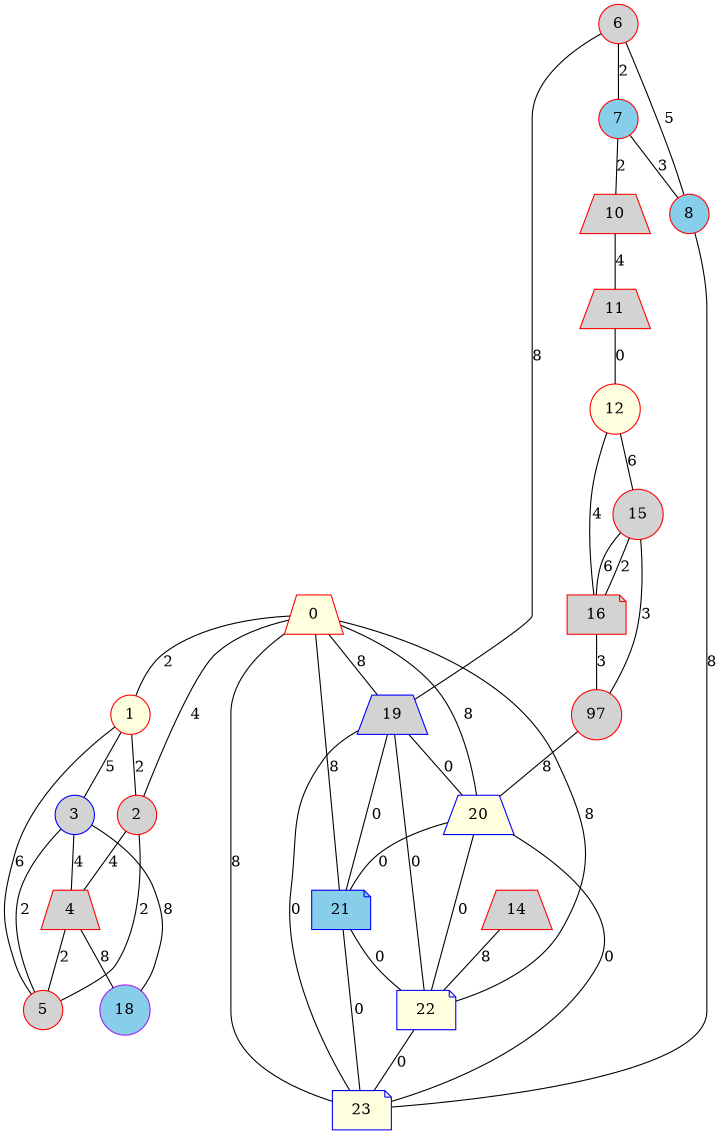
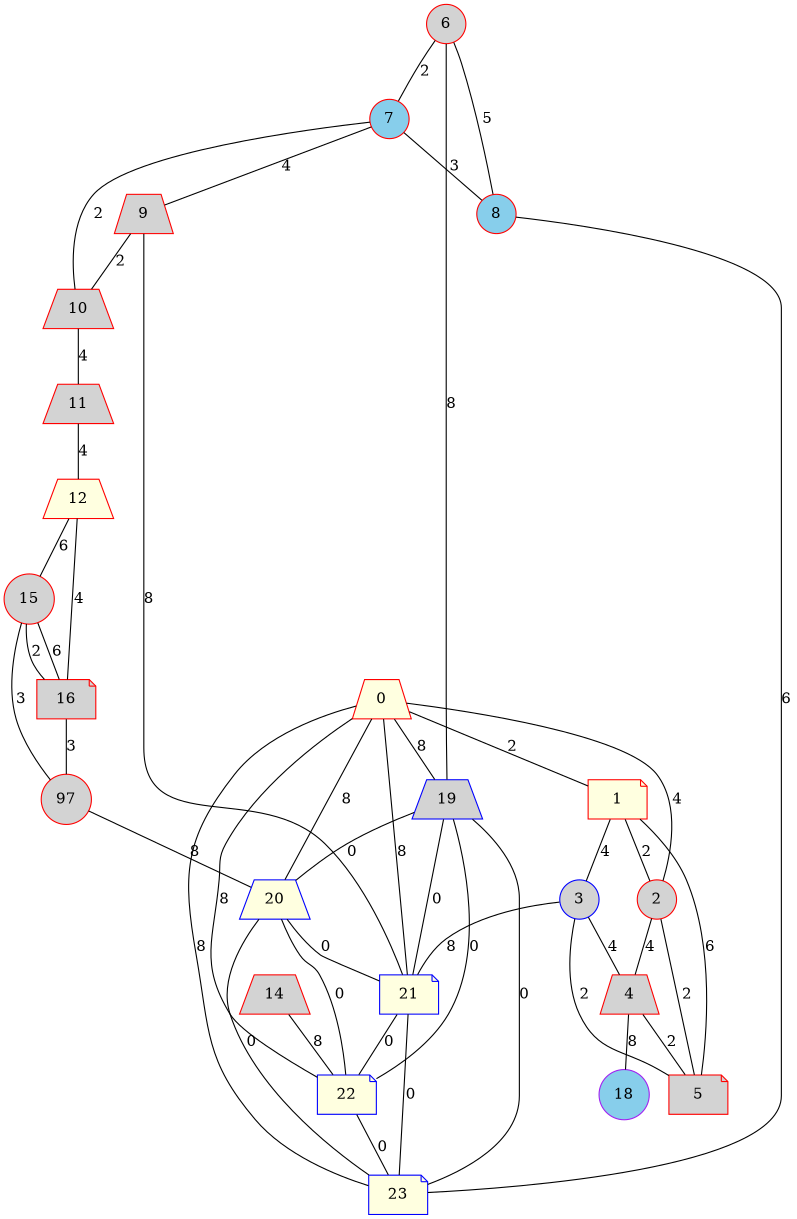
none -> (144, 214)
(621, 356) -> (84, 451)
(615, 409) -> (78, 499)
(712, 662) -> (787, 699)
(130, 715) -> (618, 799)
(111, 767) -> (606, 852)
(157, 897) -> (479, 921)
(341, 910) -> (409, 995)
(43, 1010) -> (698, 1095)
